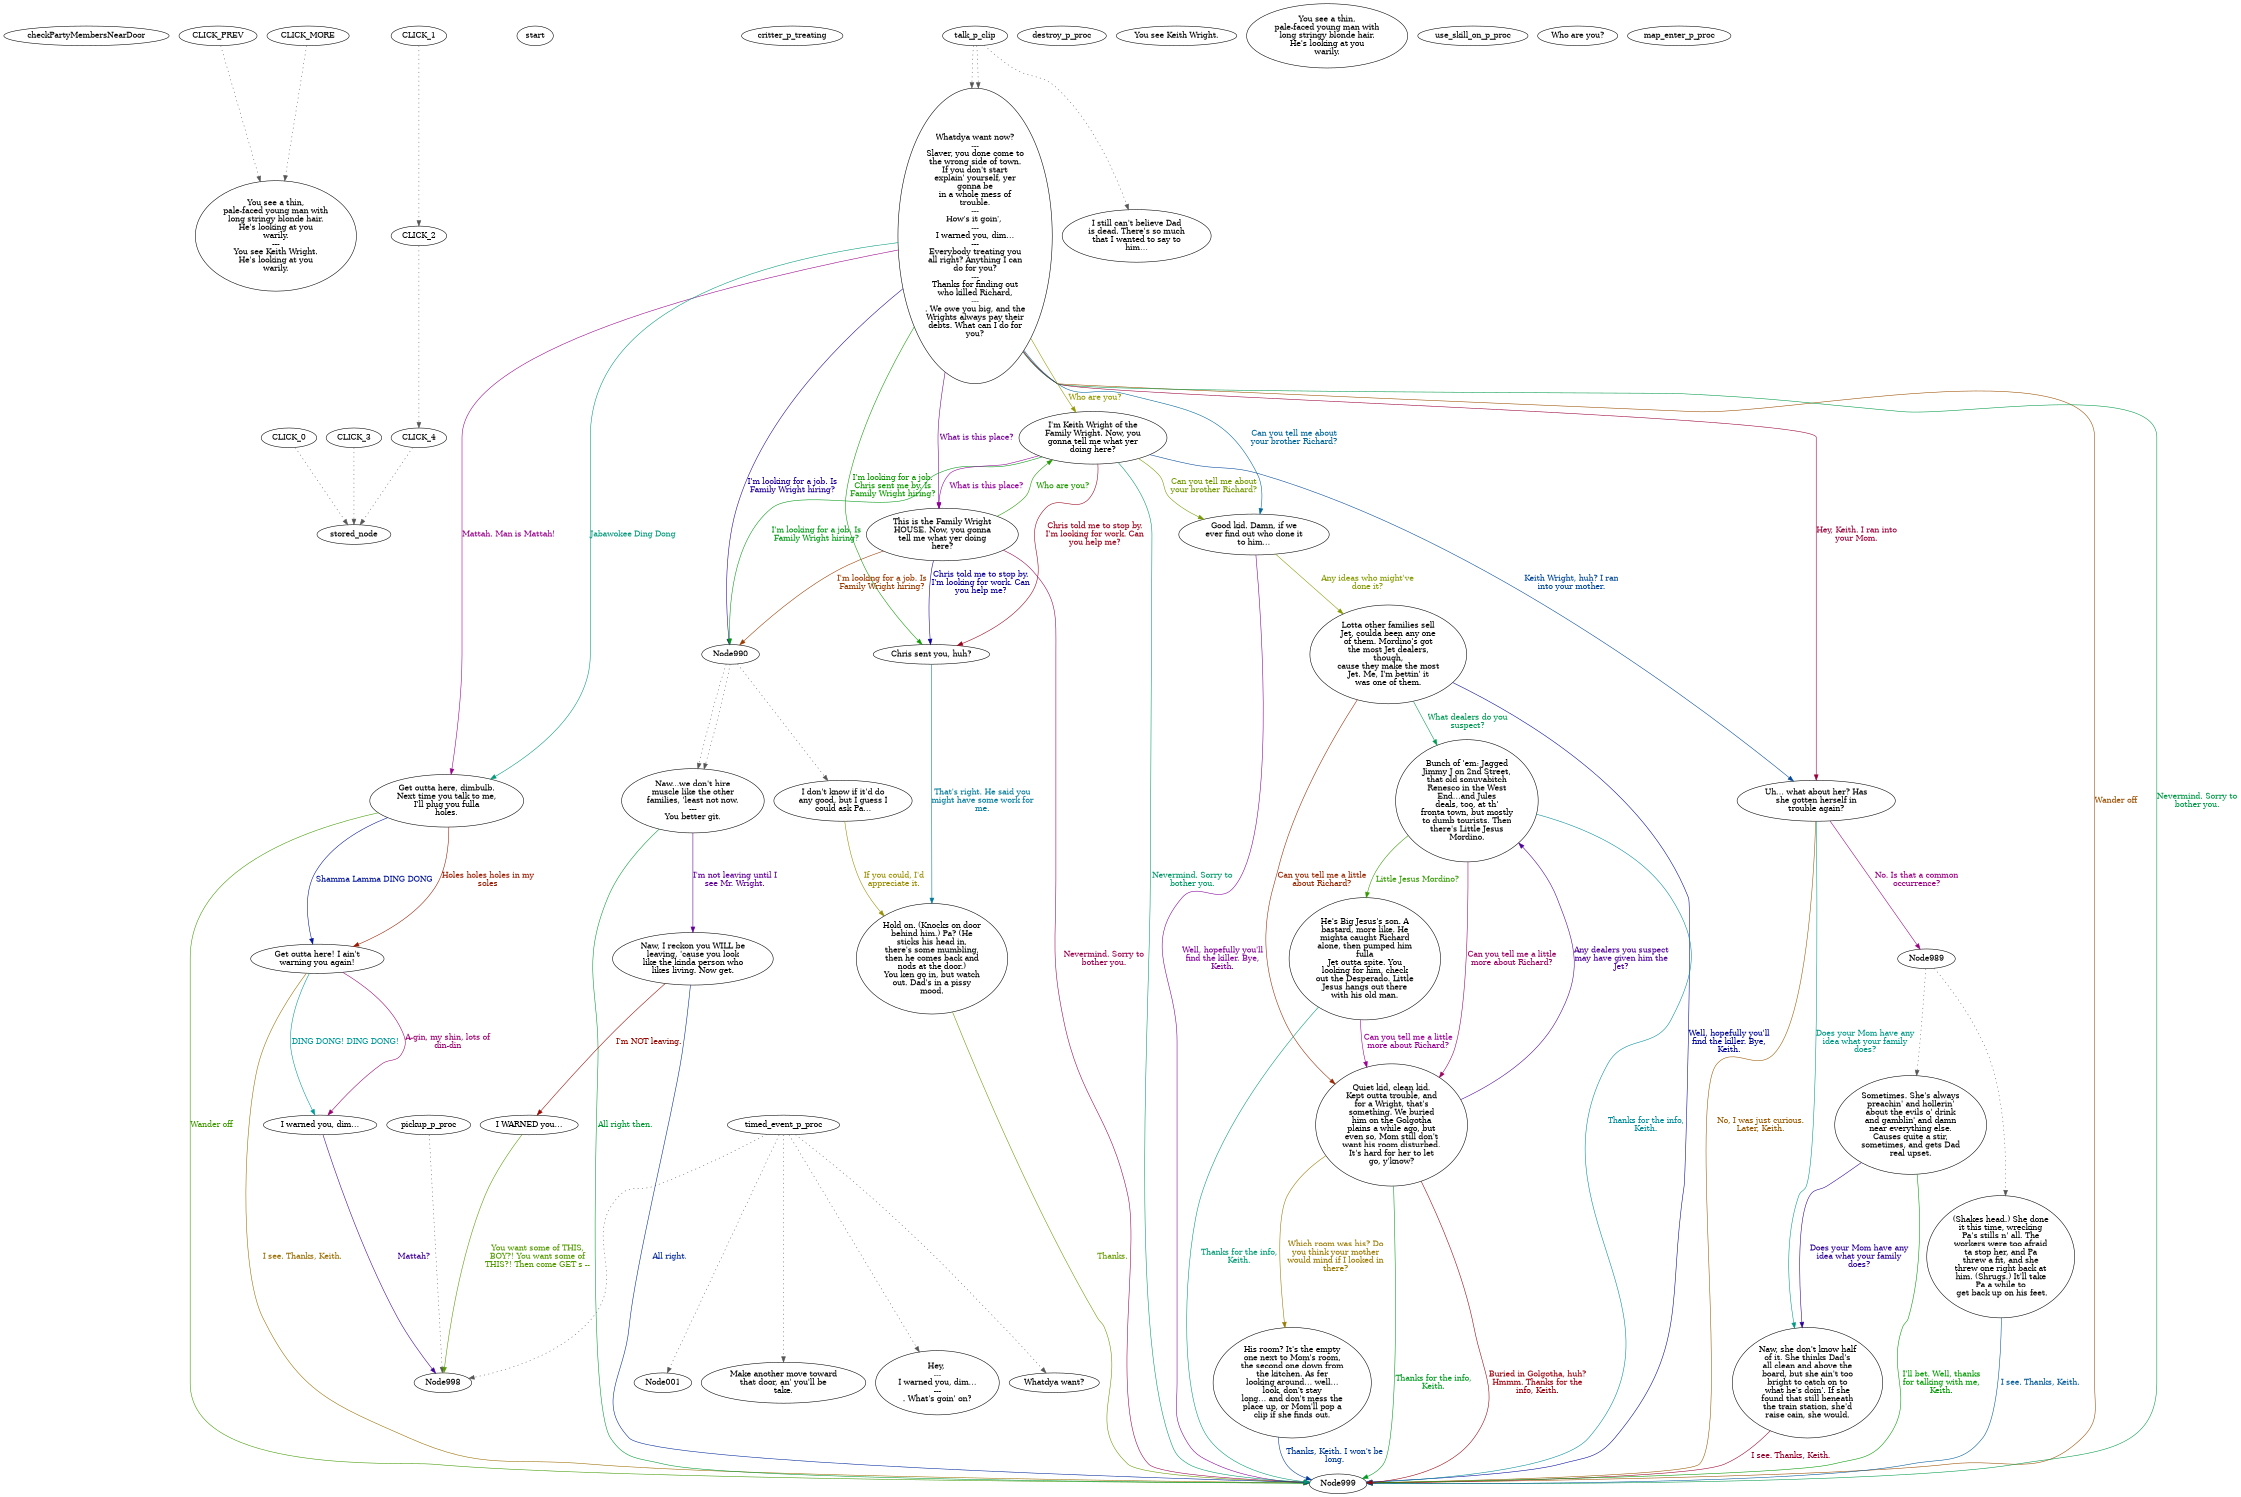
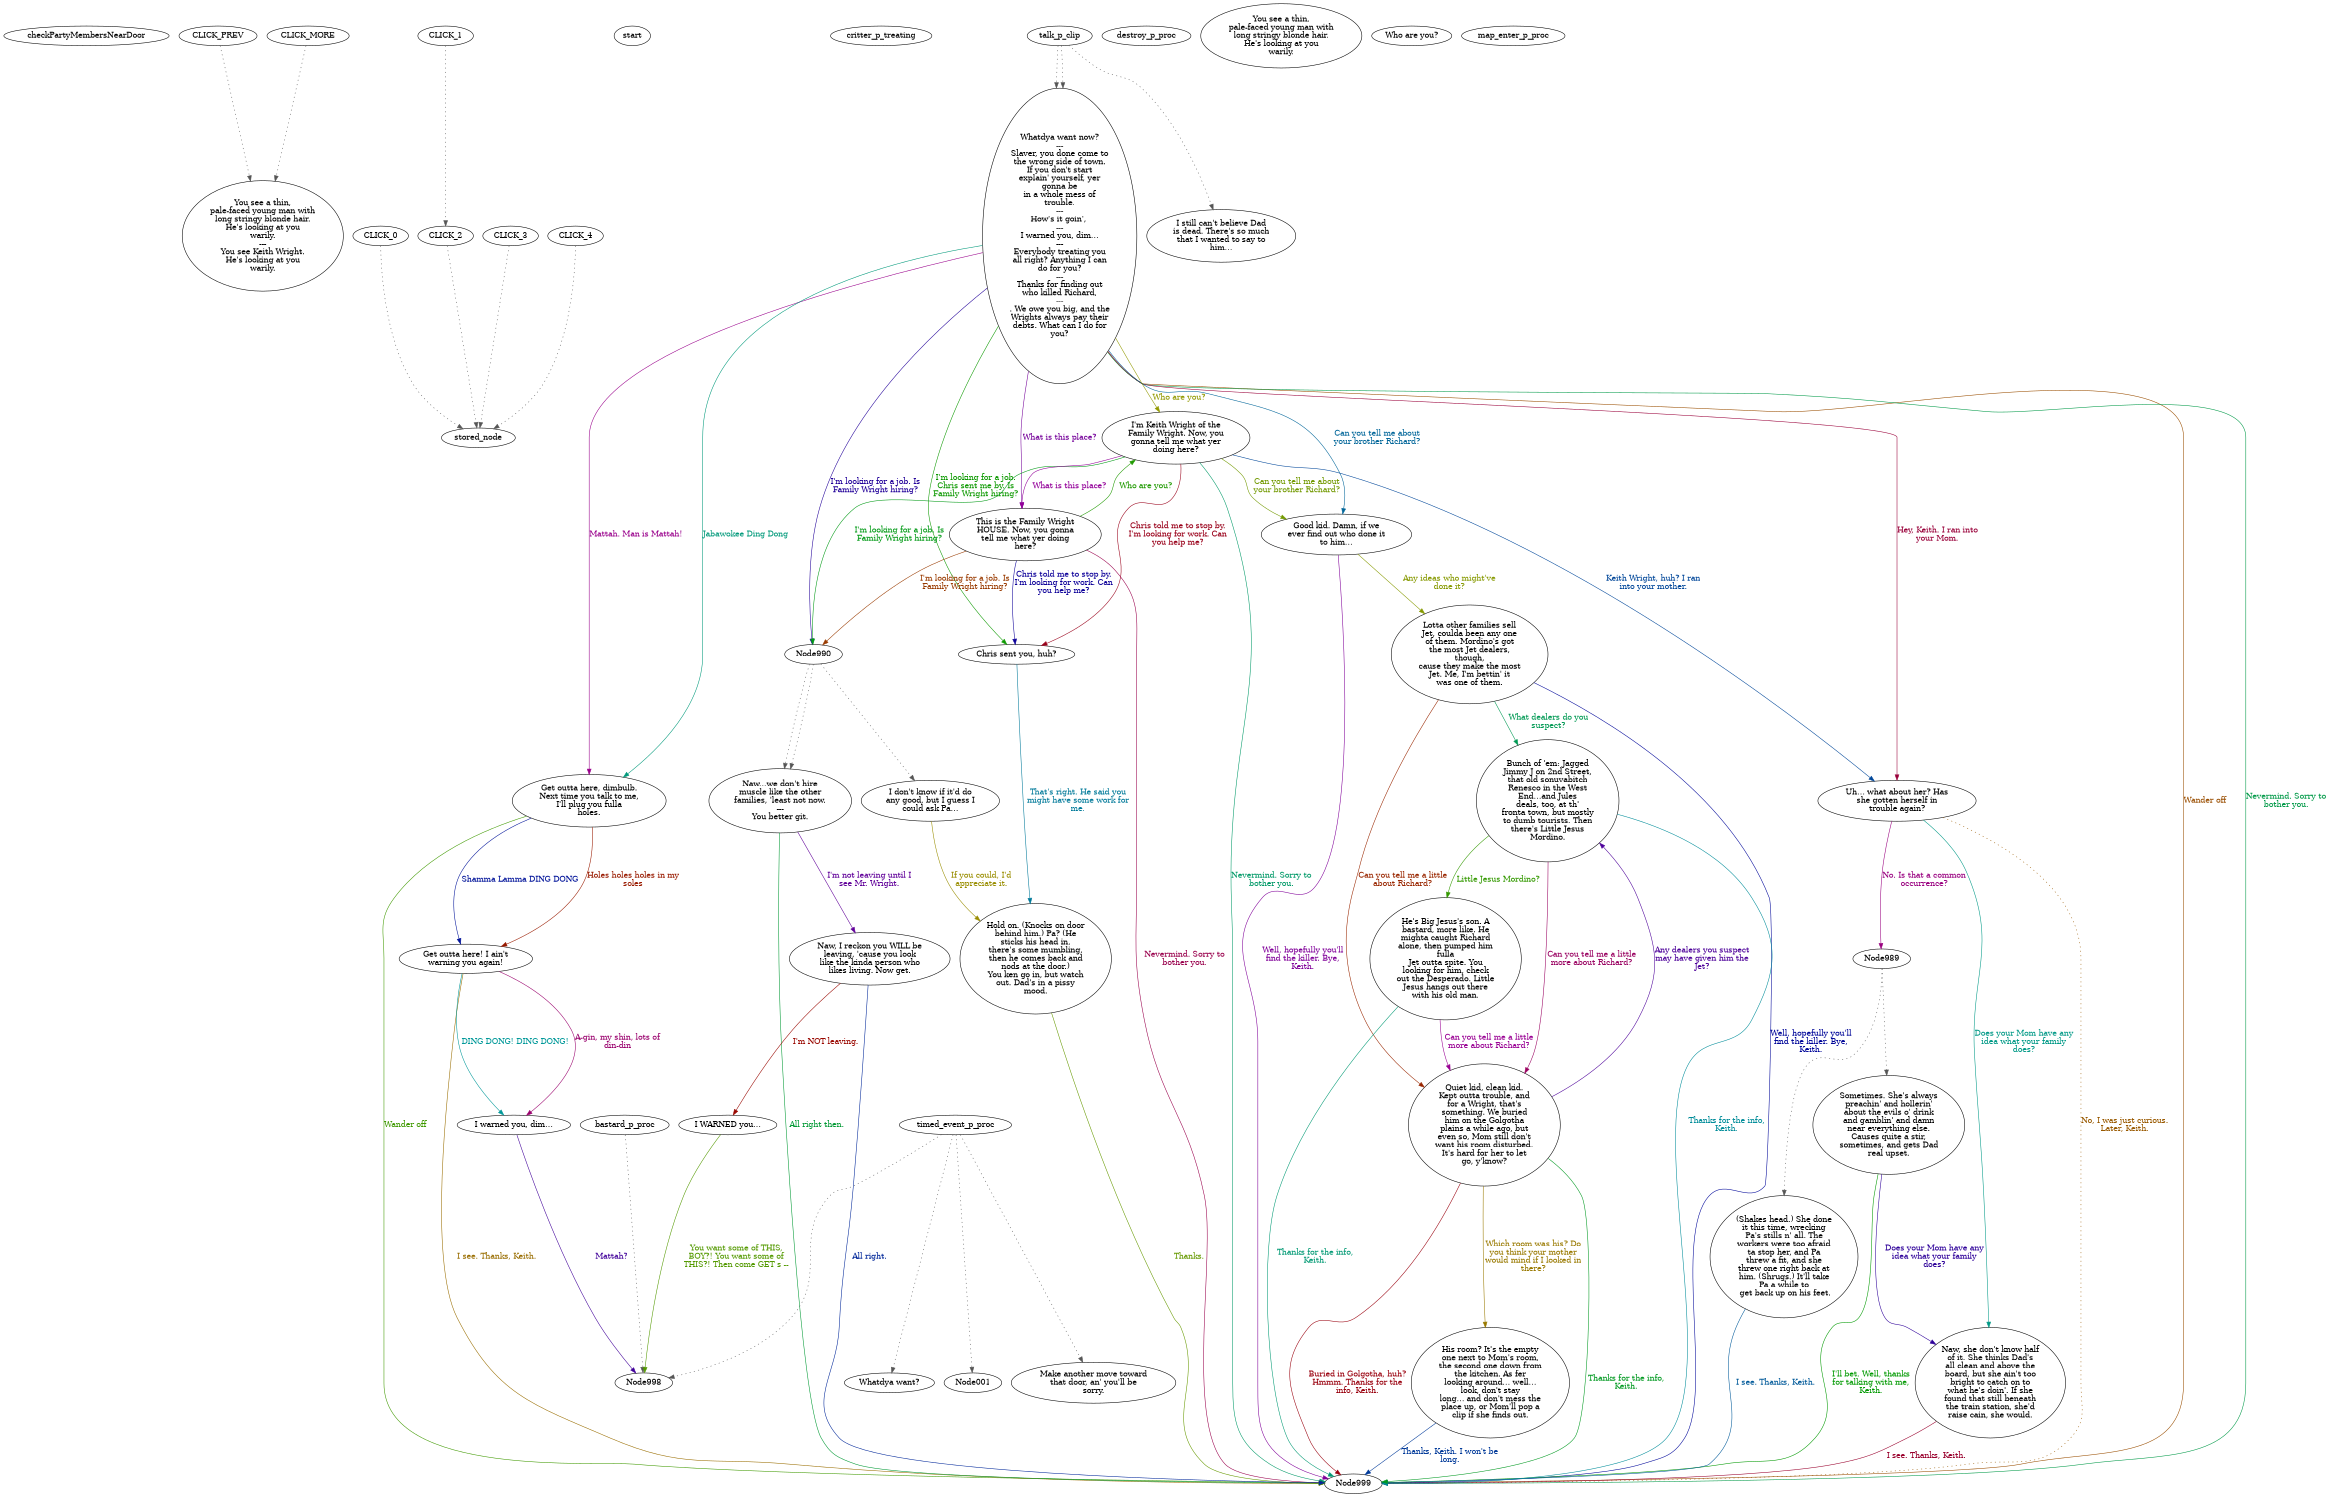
(1176, 36) -> none
(1473, 36) -> none
(419, 334) -> (462, 334)
(429, 1125) -> (625, 1125)
(1709, 1278) -> (2071, 1438)
(783, 1383) -> (1094, 1383)
(937, 1383) -> none
